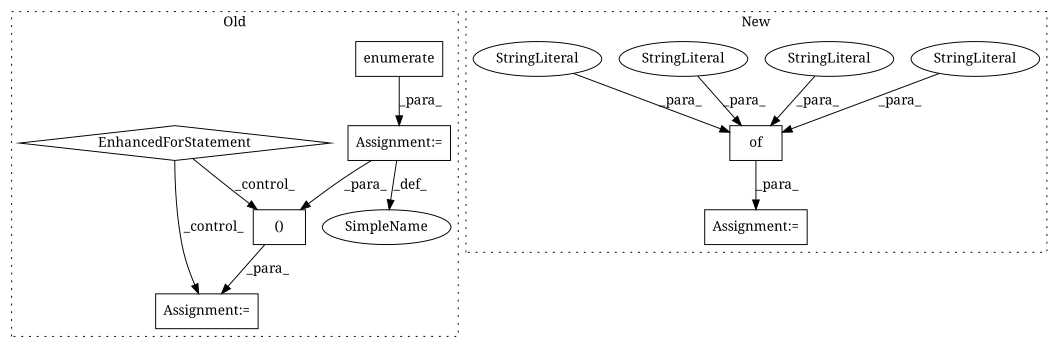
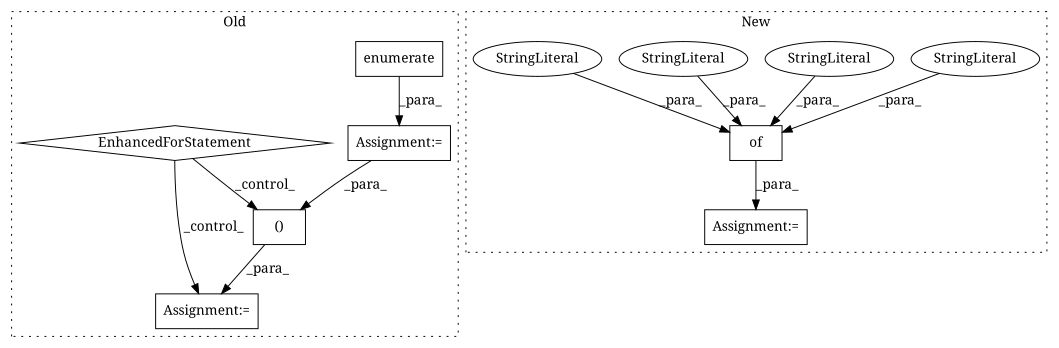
(387, 227) -> none
